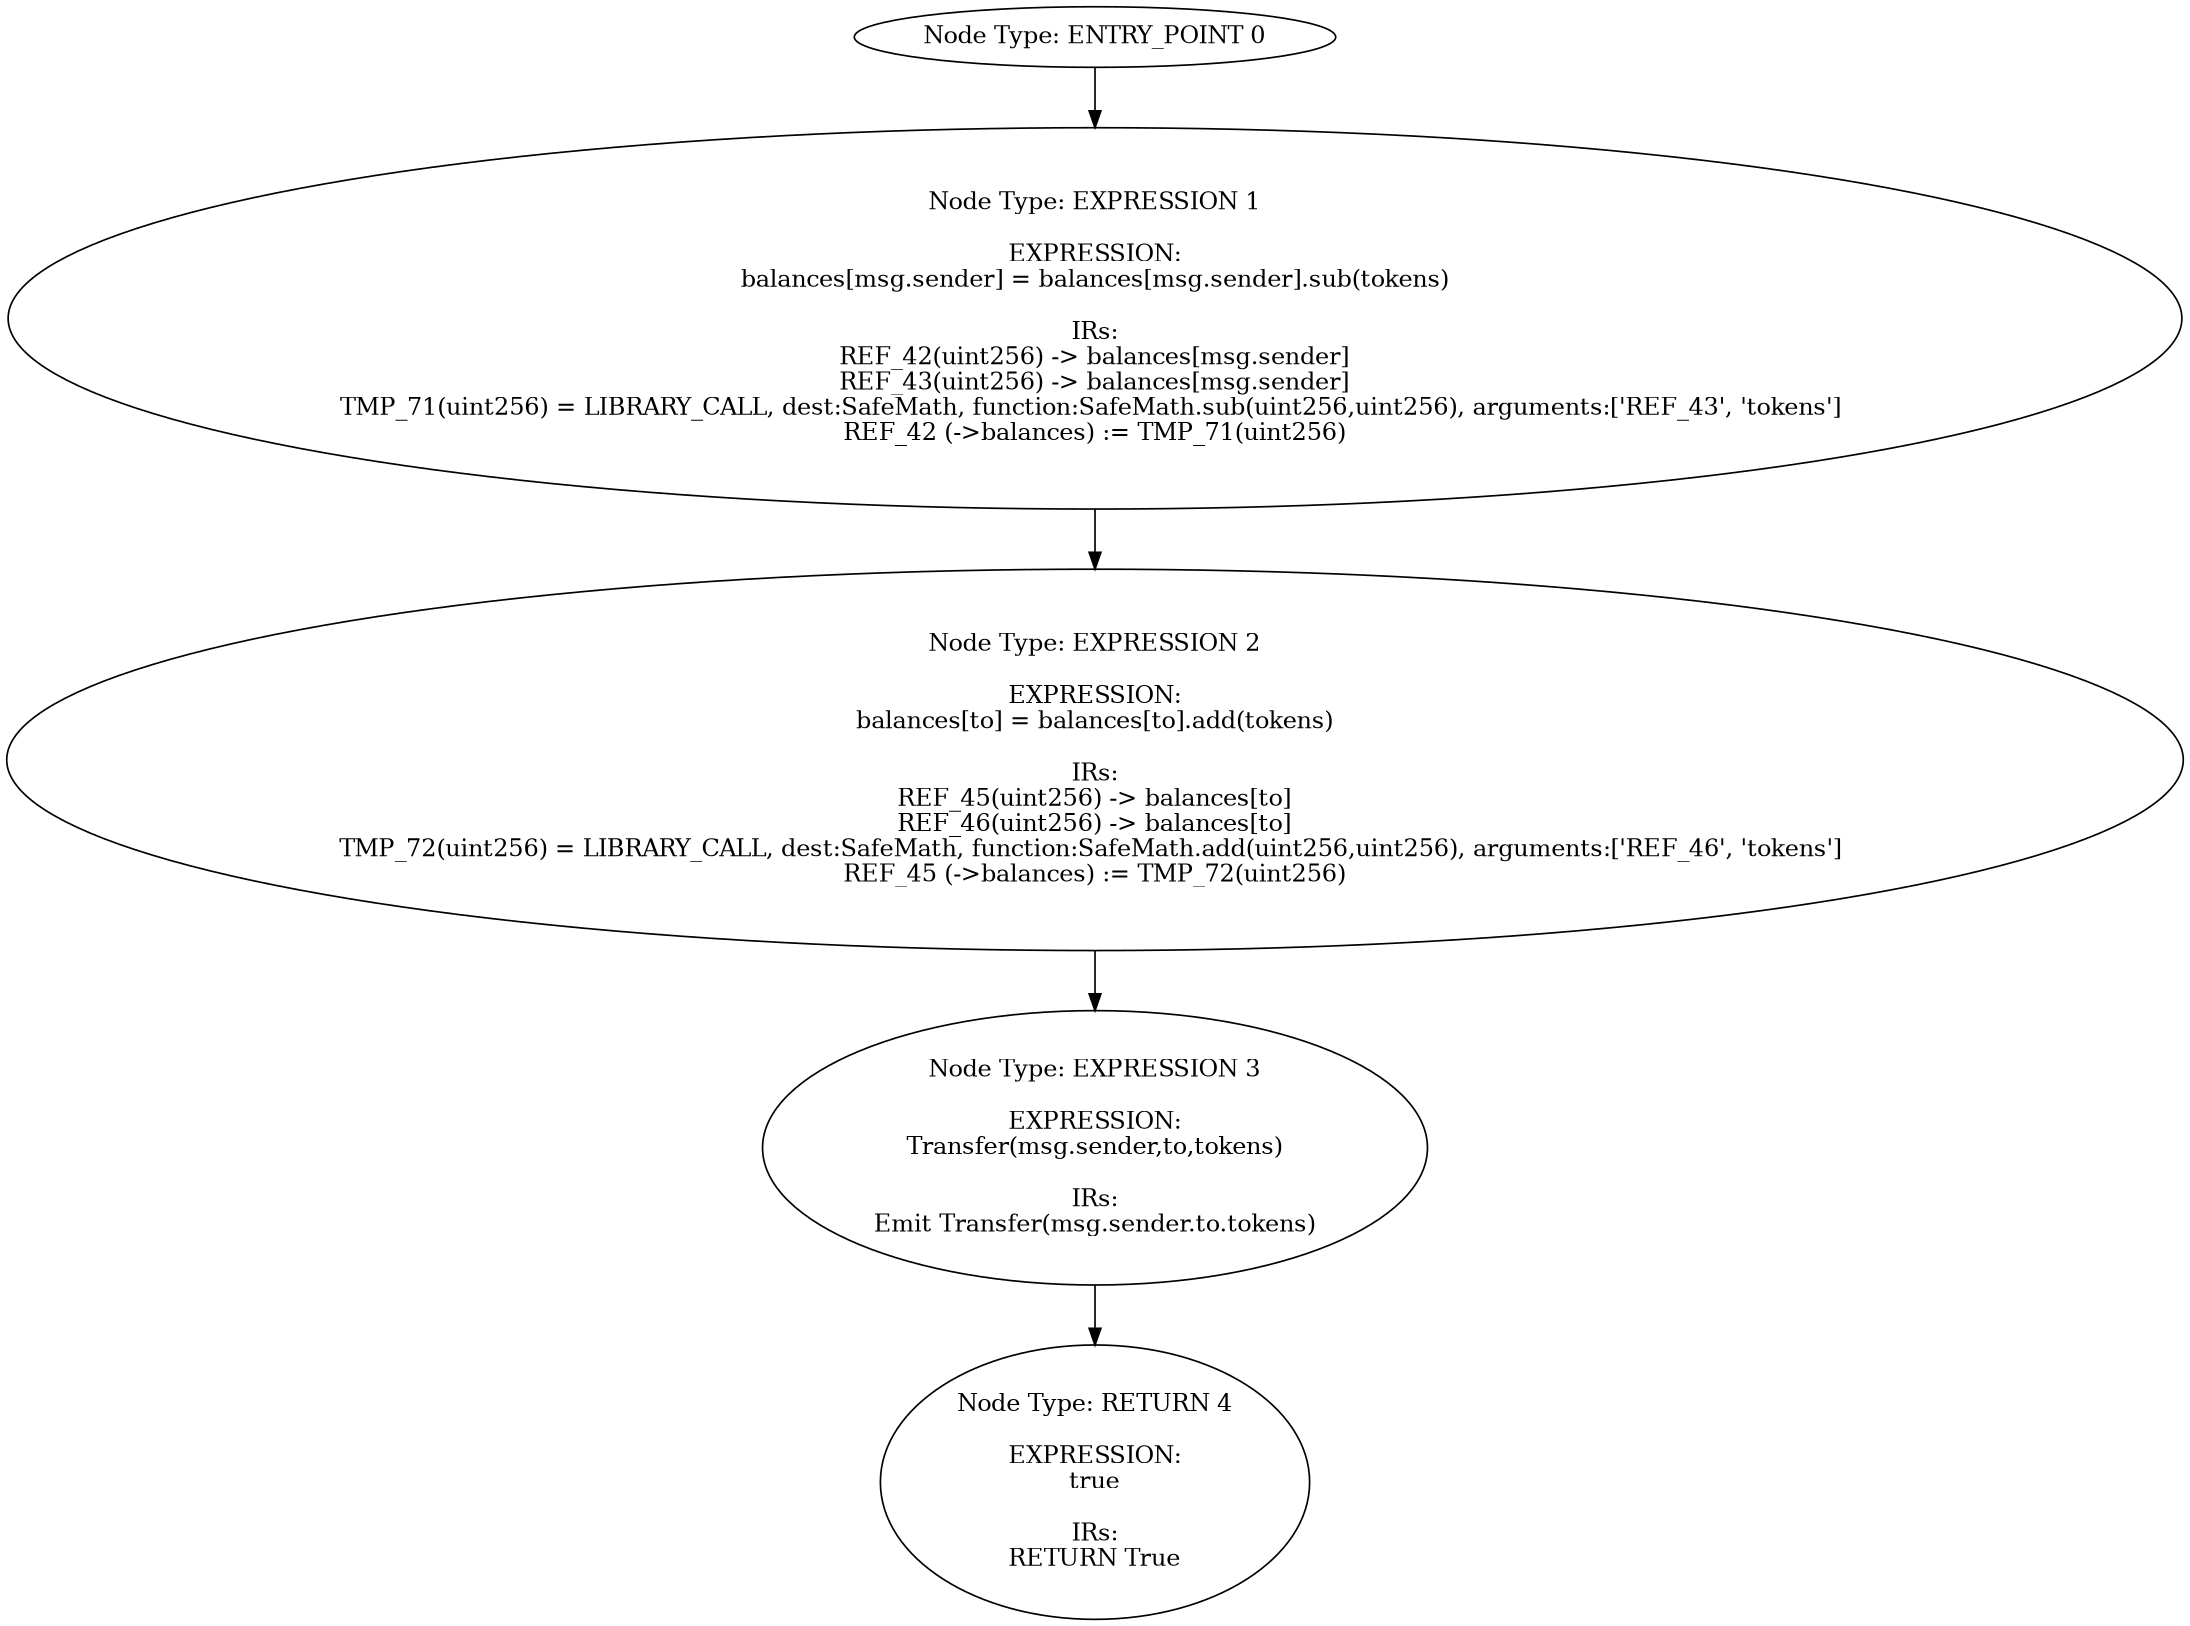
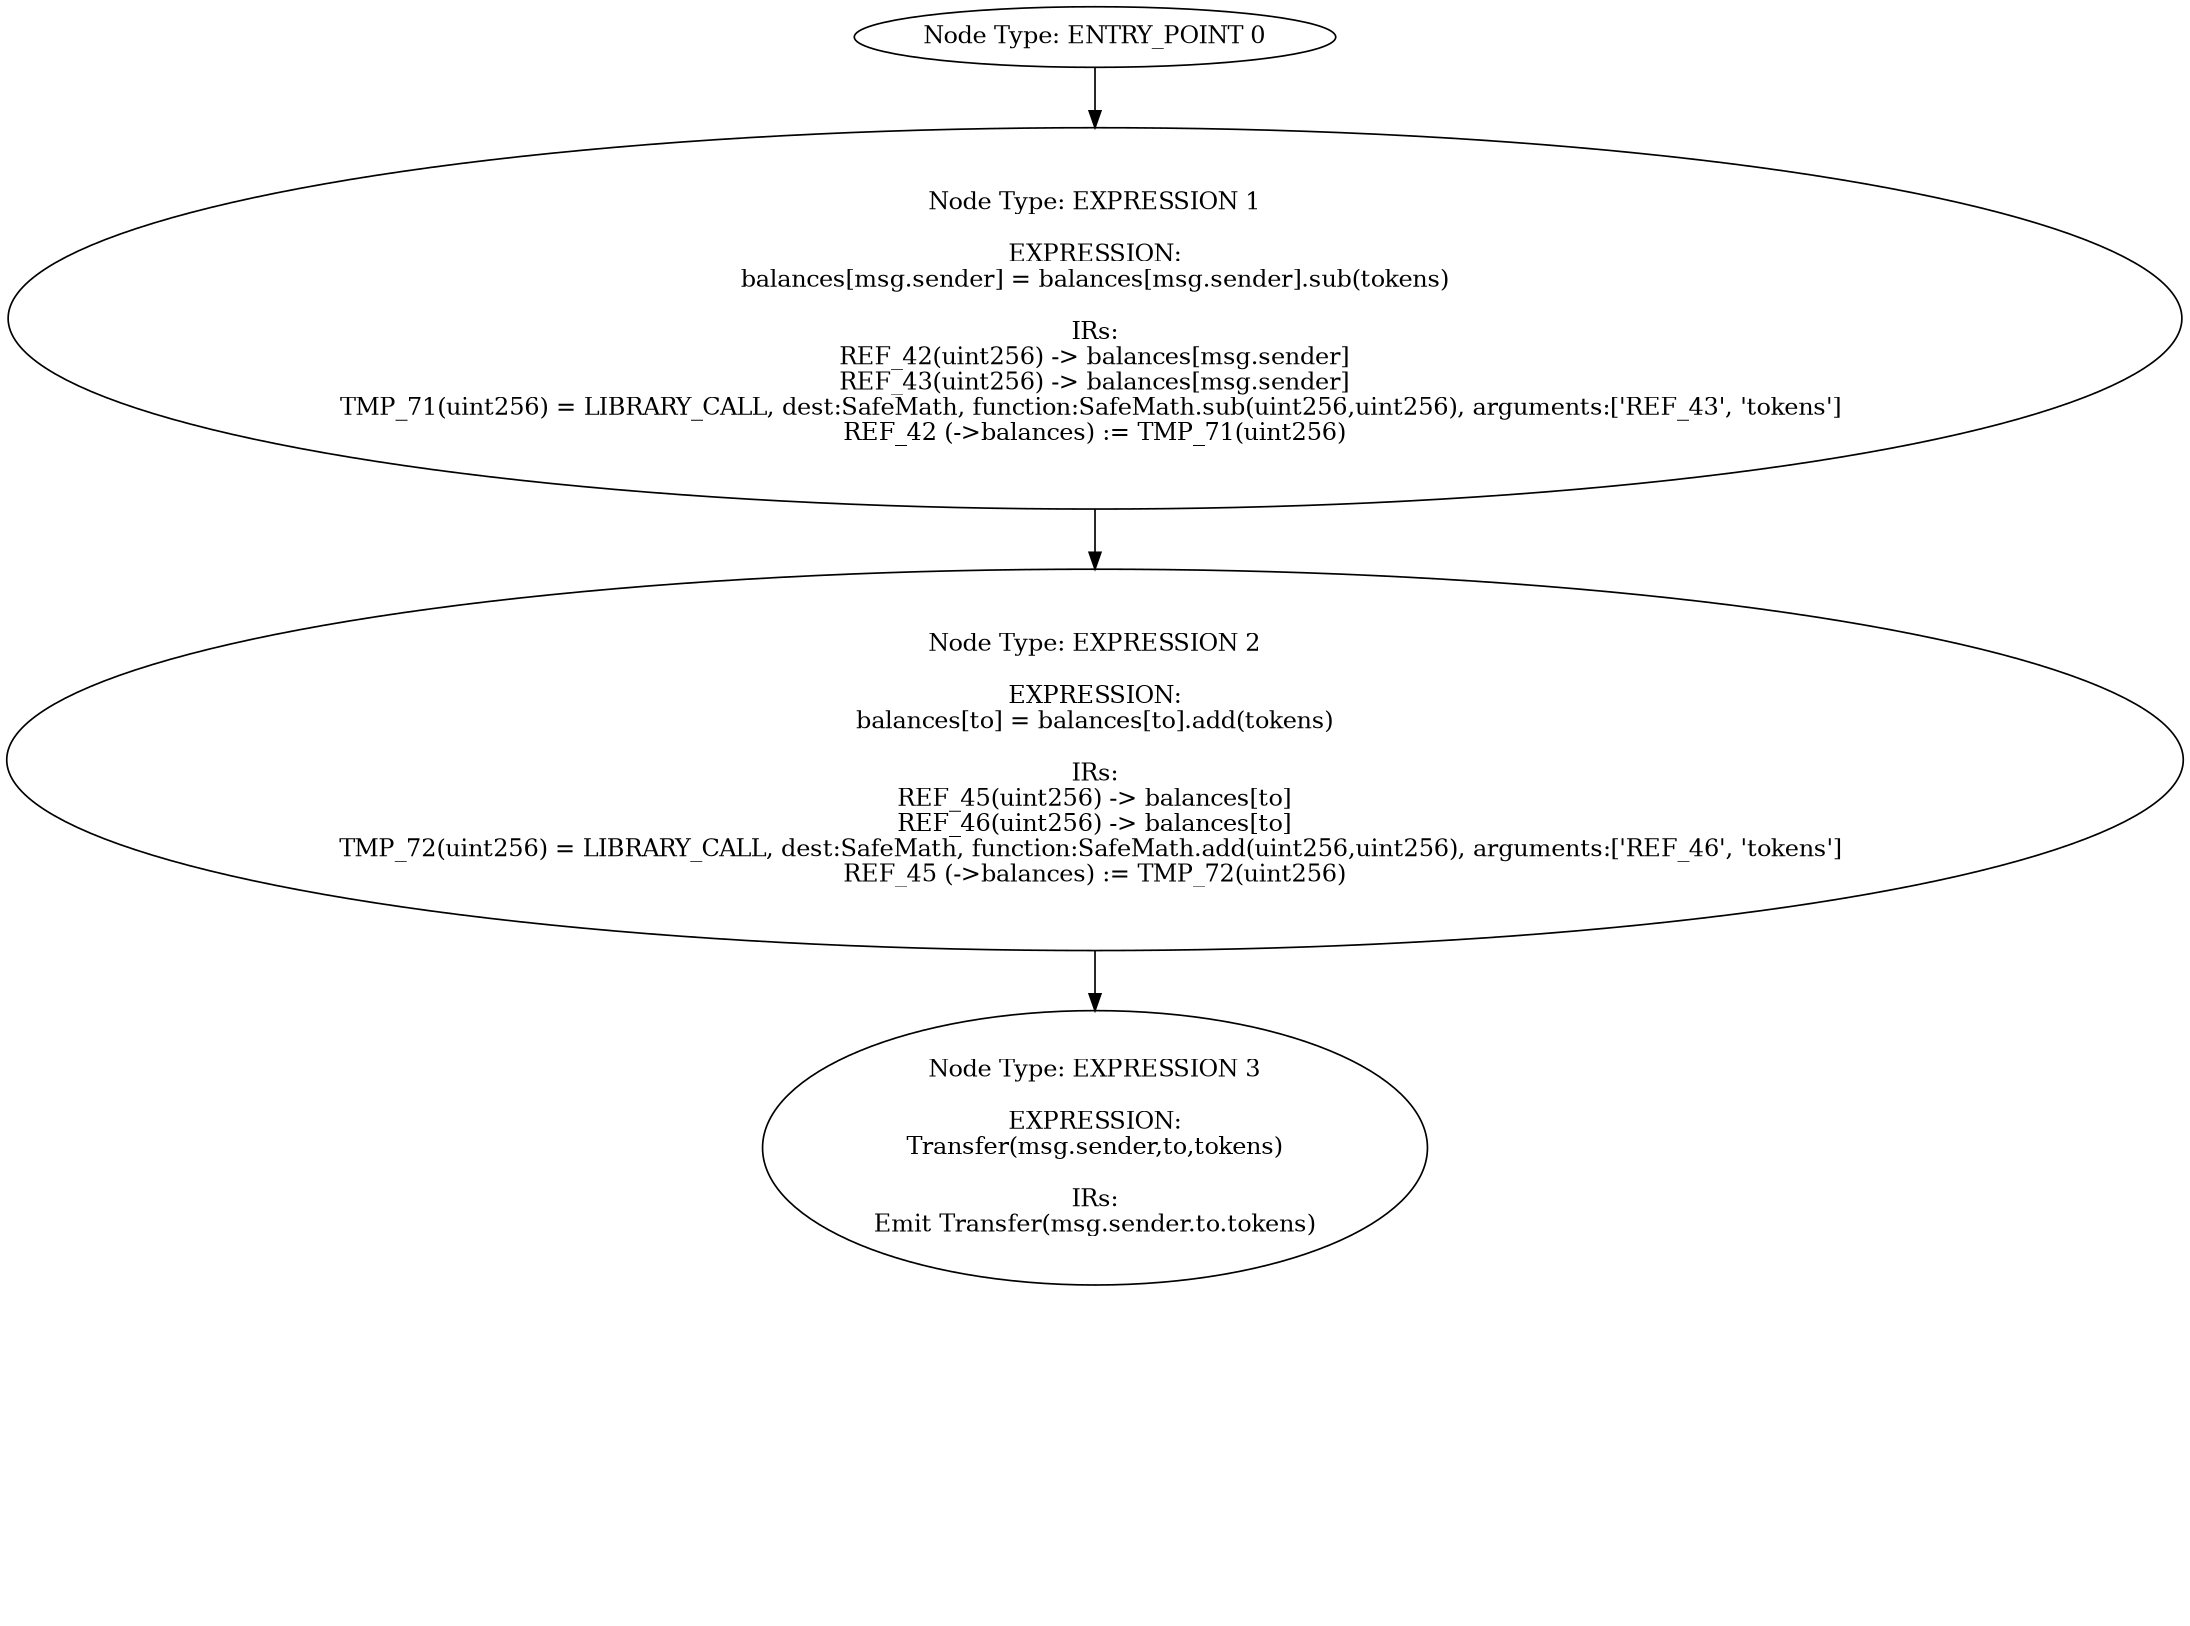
(1095, 1482) -> none
